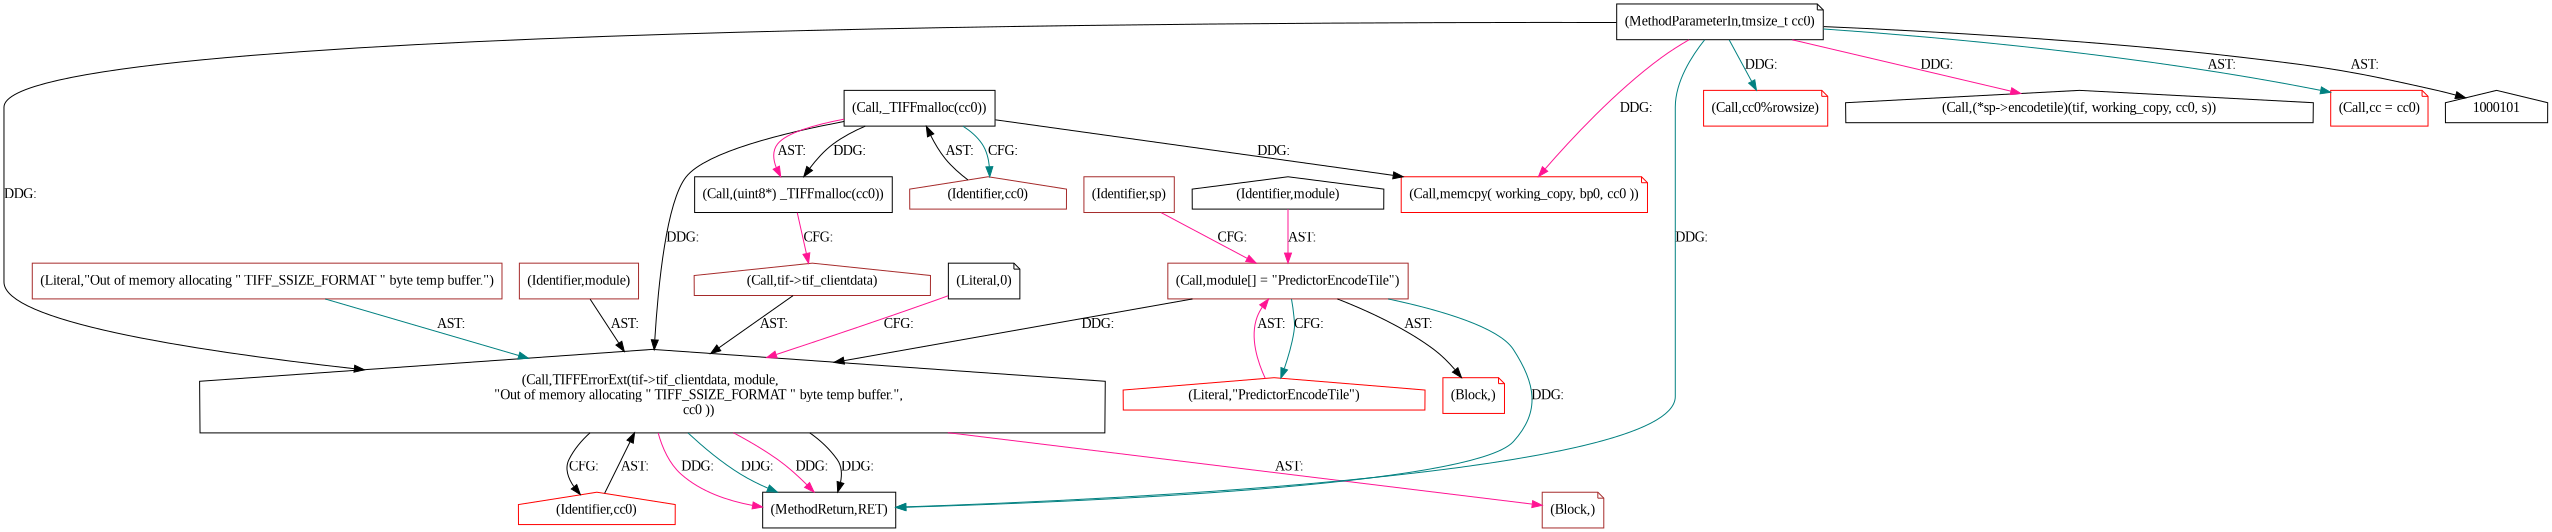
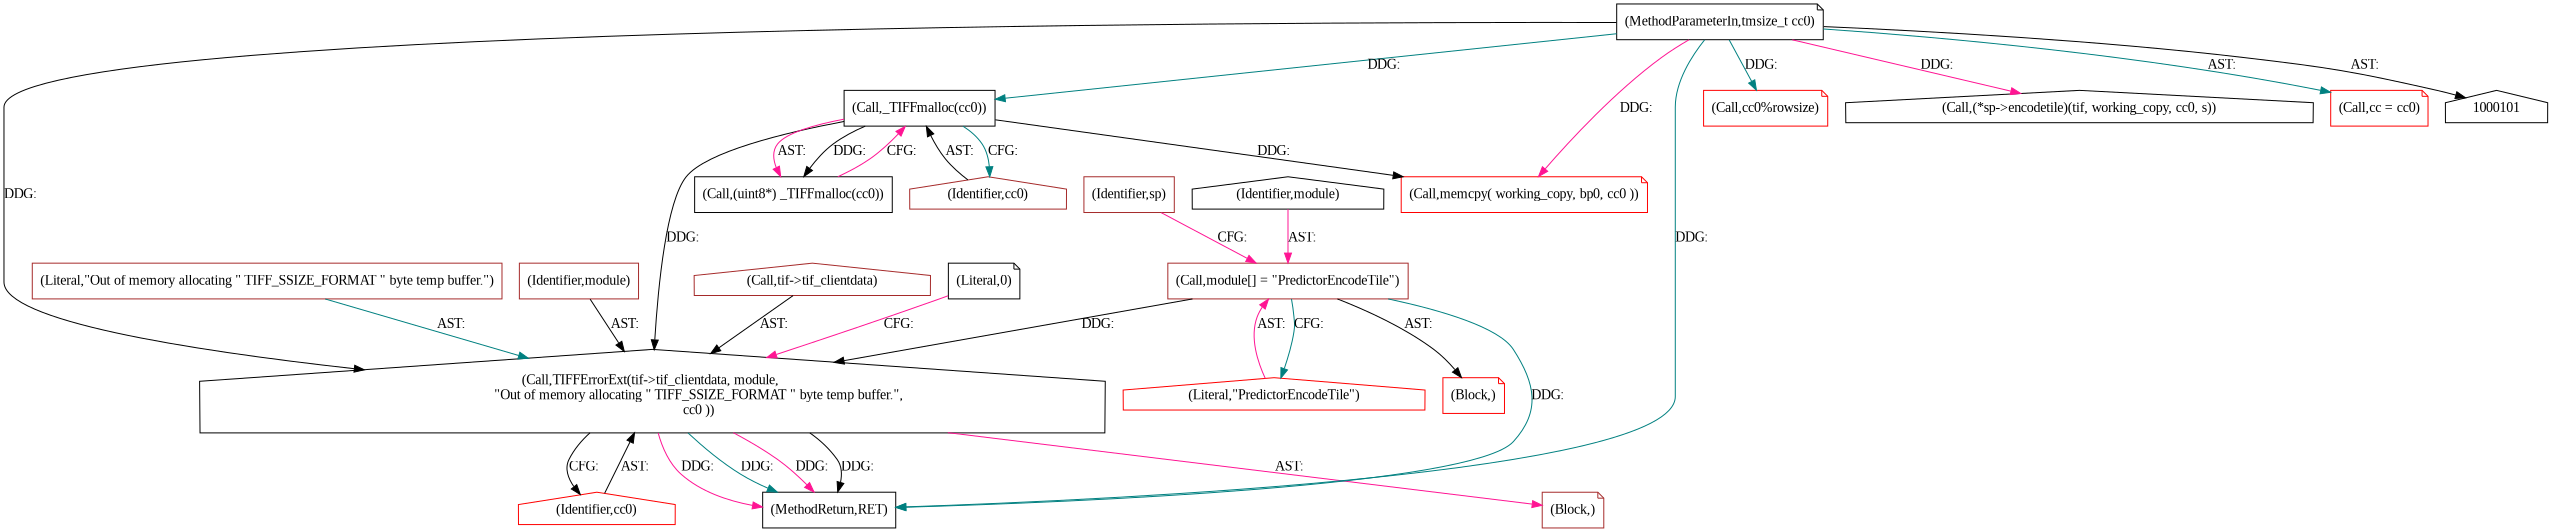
none -> (1311, 66)
(802, 233) -> (870, 159)
